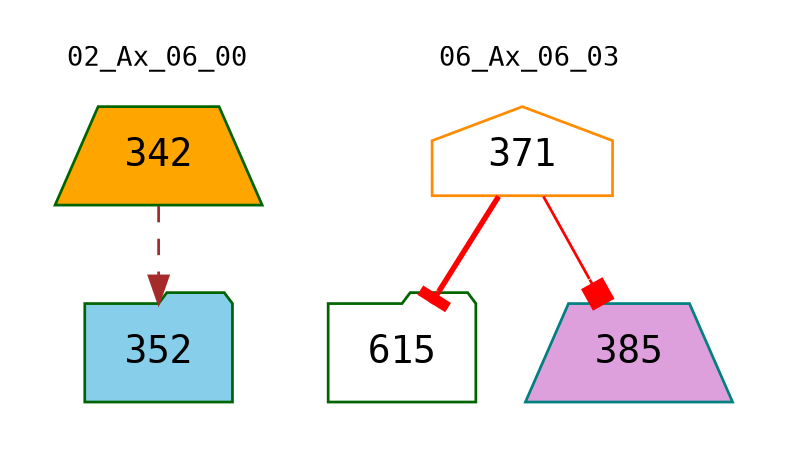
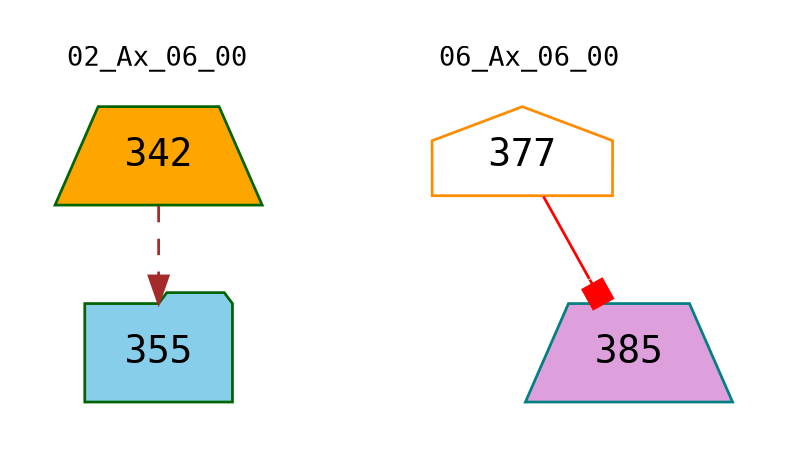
(531, 59) -> (531, 59)
(522, 156) -> (522, 156)
(159, 353) -> (159, 353)
(402, 353) -> none
